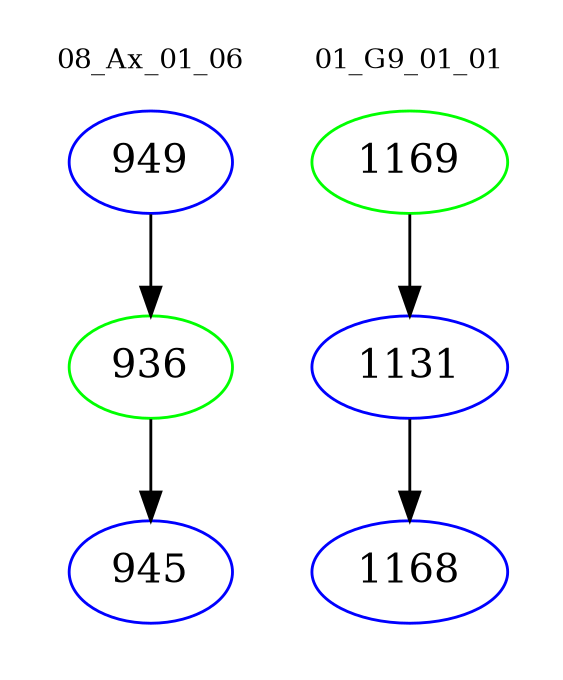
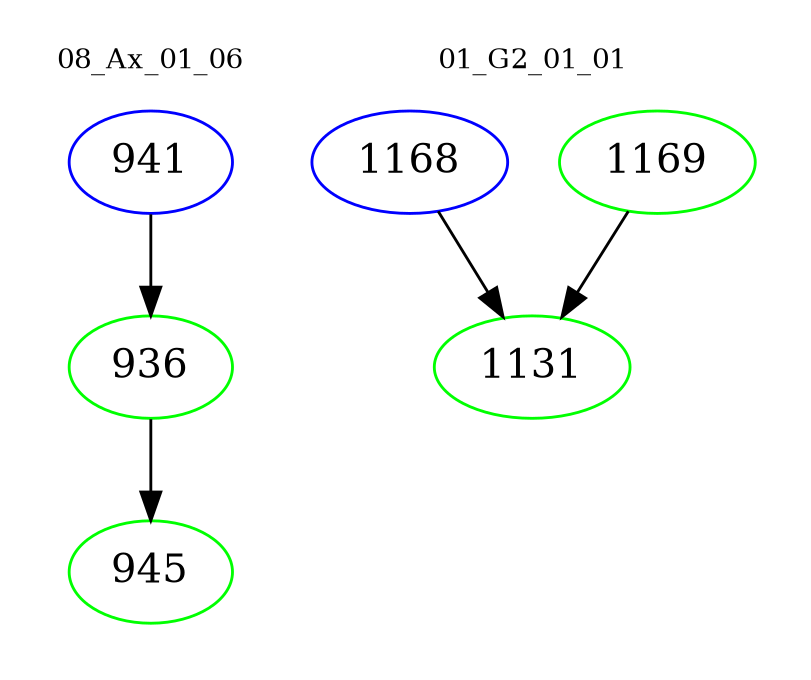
(410, 61) -> (534, 61)
(151, 162) -> (151, 162)
(410, 367) -> (532, 367)
(410, 456) -> (463, 252)
(151, 572) -> (151, 572)
